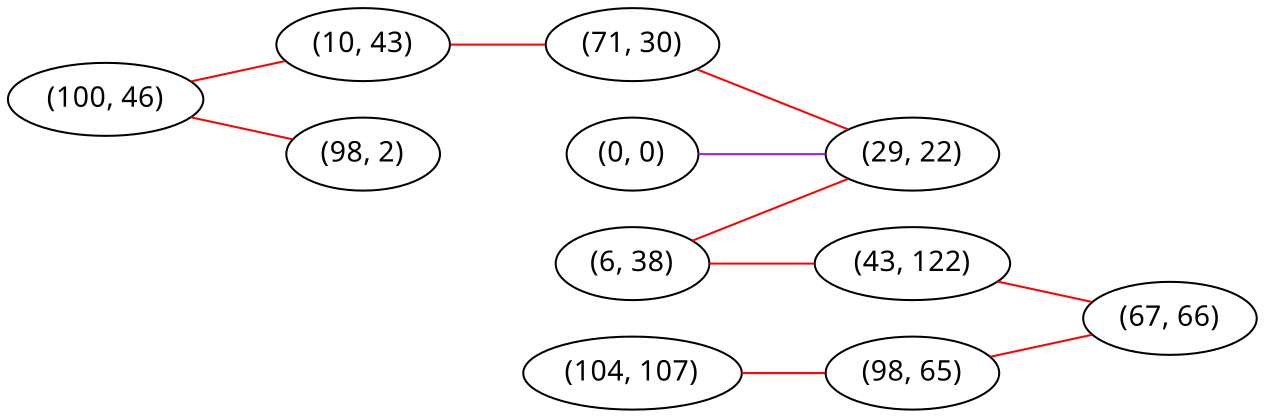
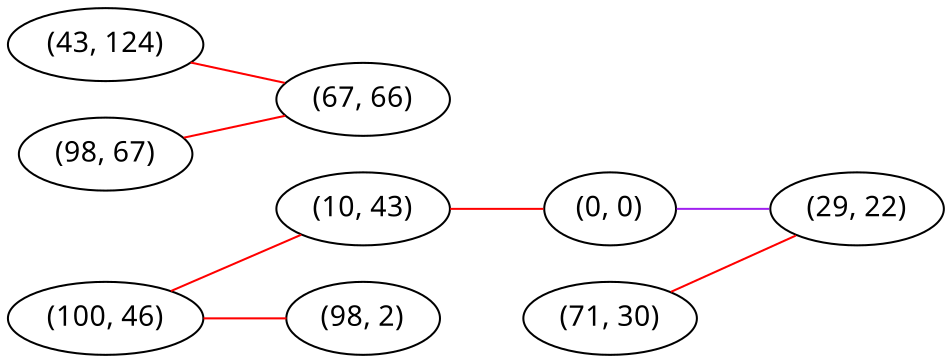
(498, 45) -> (497, 209)
(633, 264) -> none
(912, 264) -> (106, 45)
(633, 373) -> none
(912, 373) -> (106, 154)
